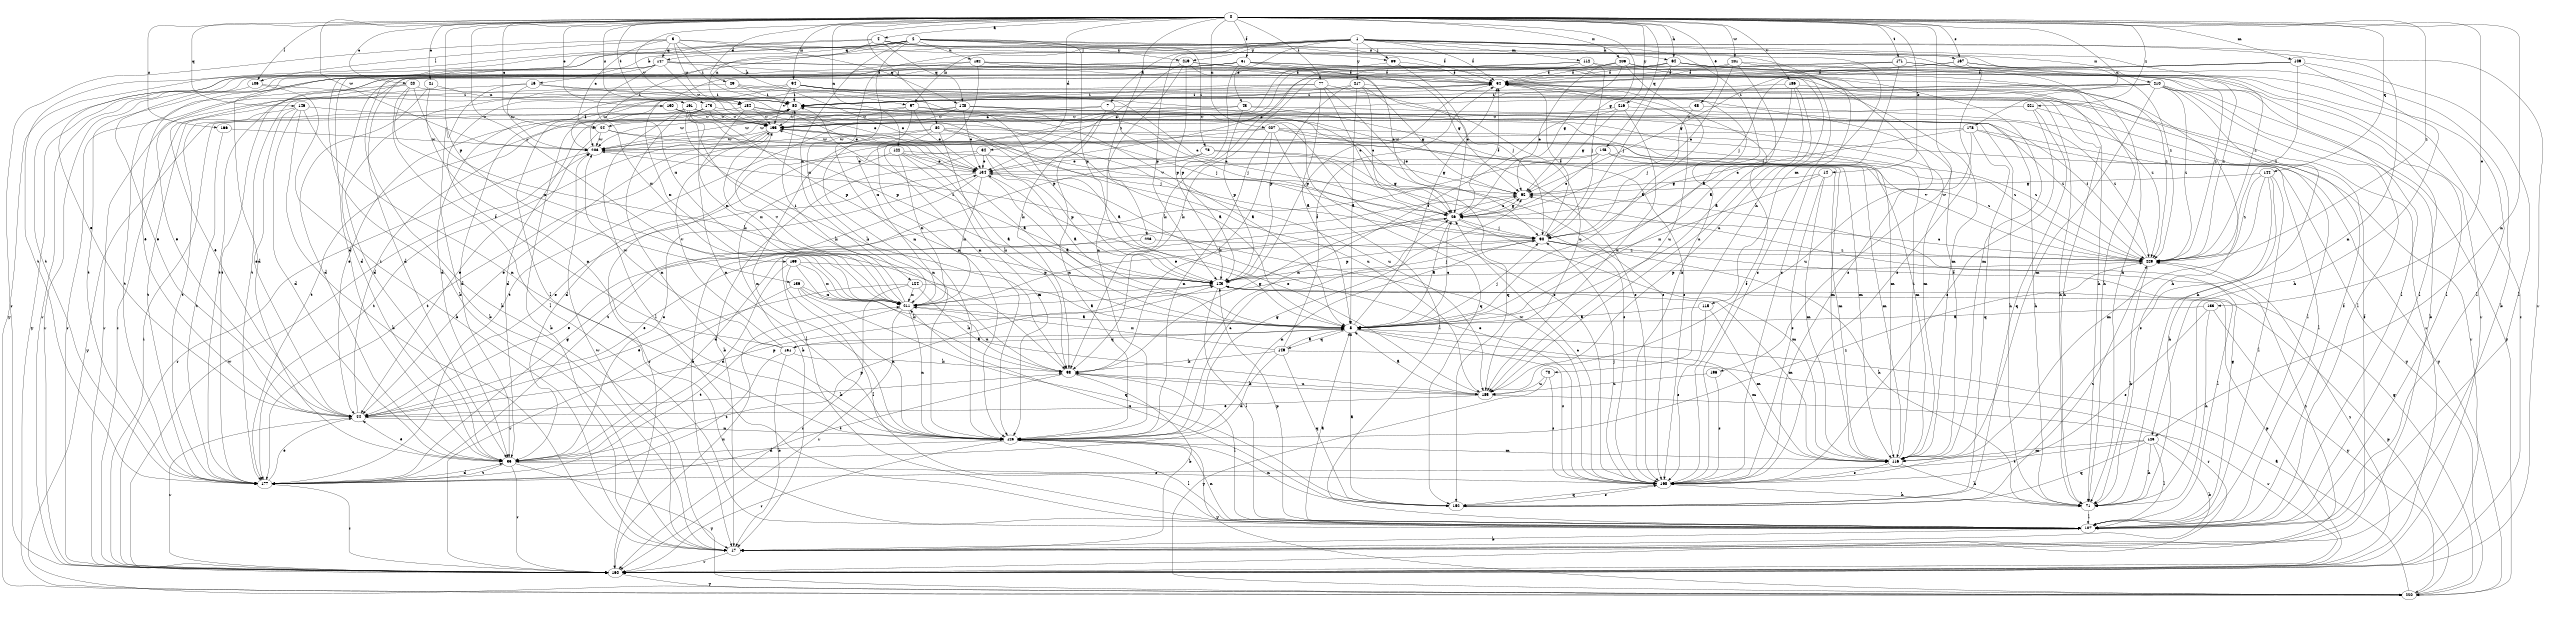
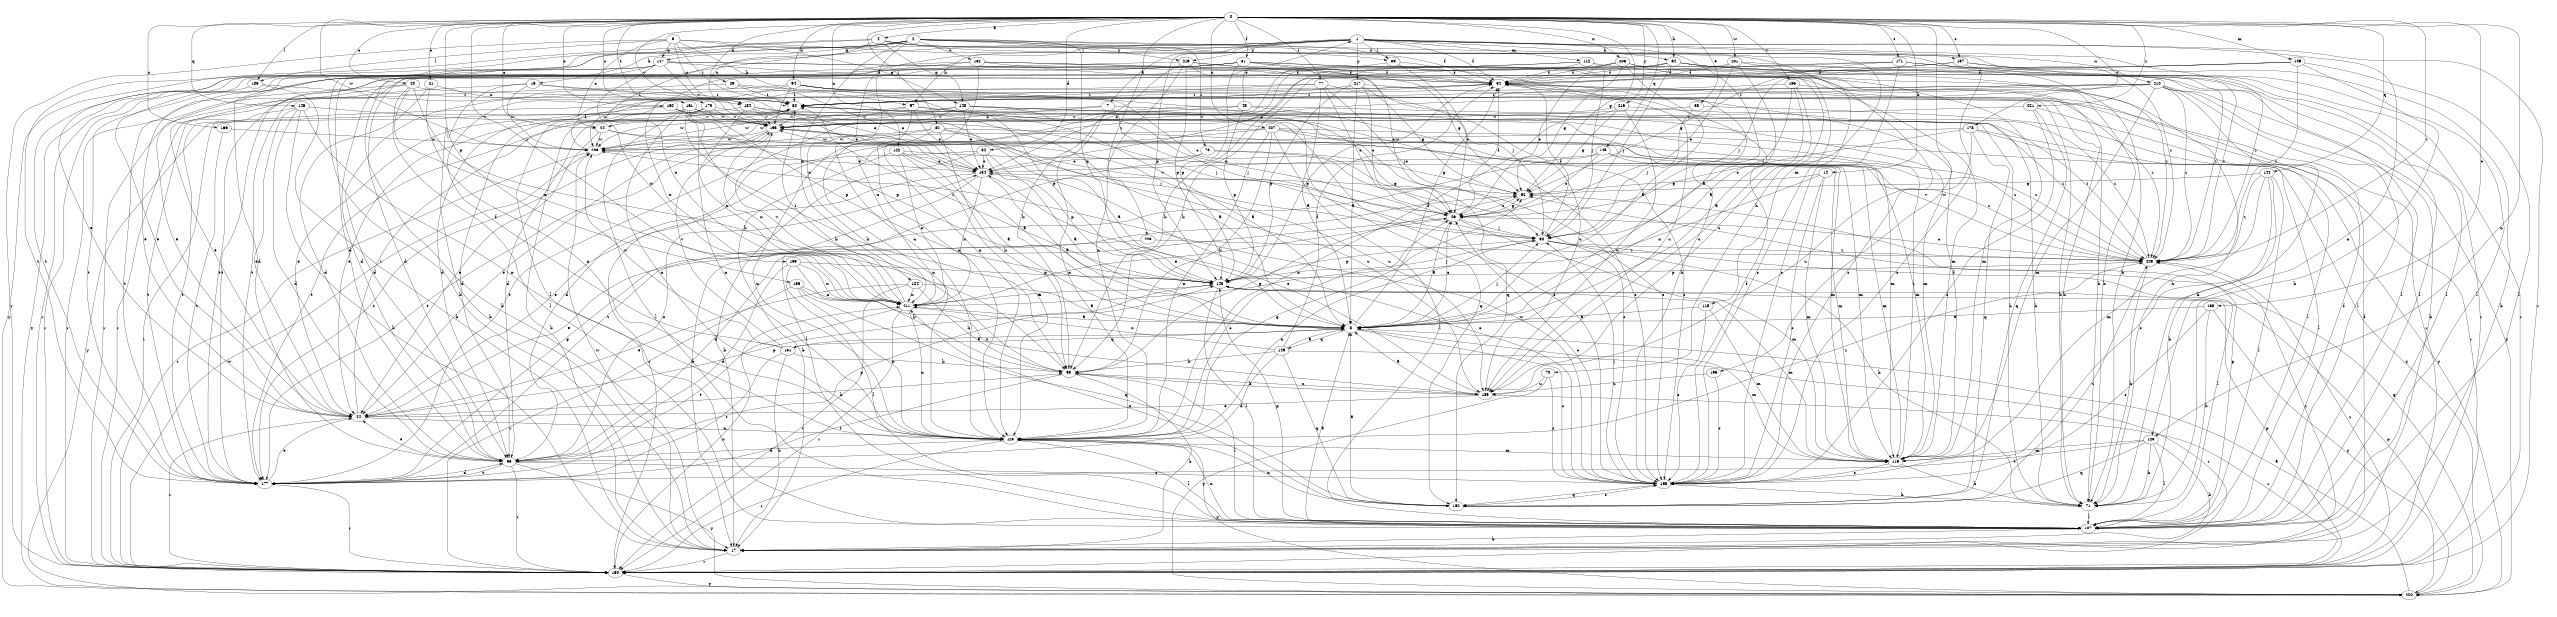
(1274, 56) -> (1285, 61)
(1114, 252) -> (381, 170)
